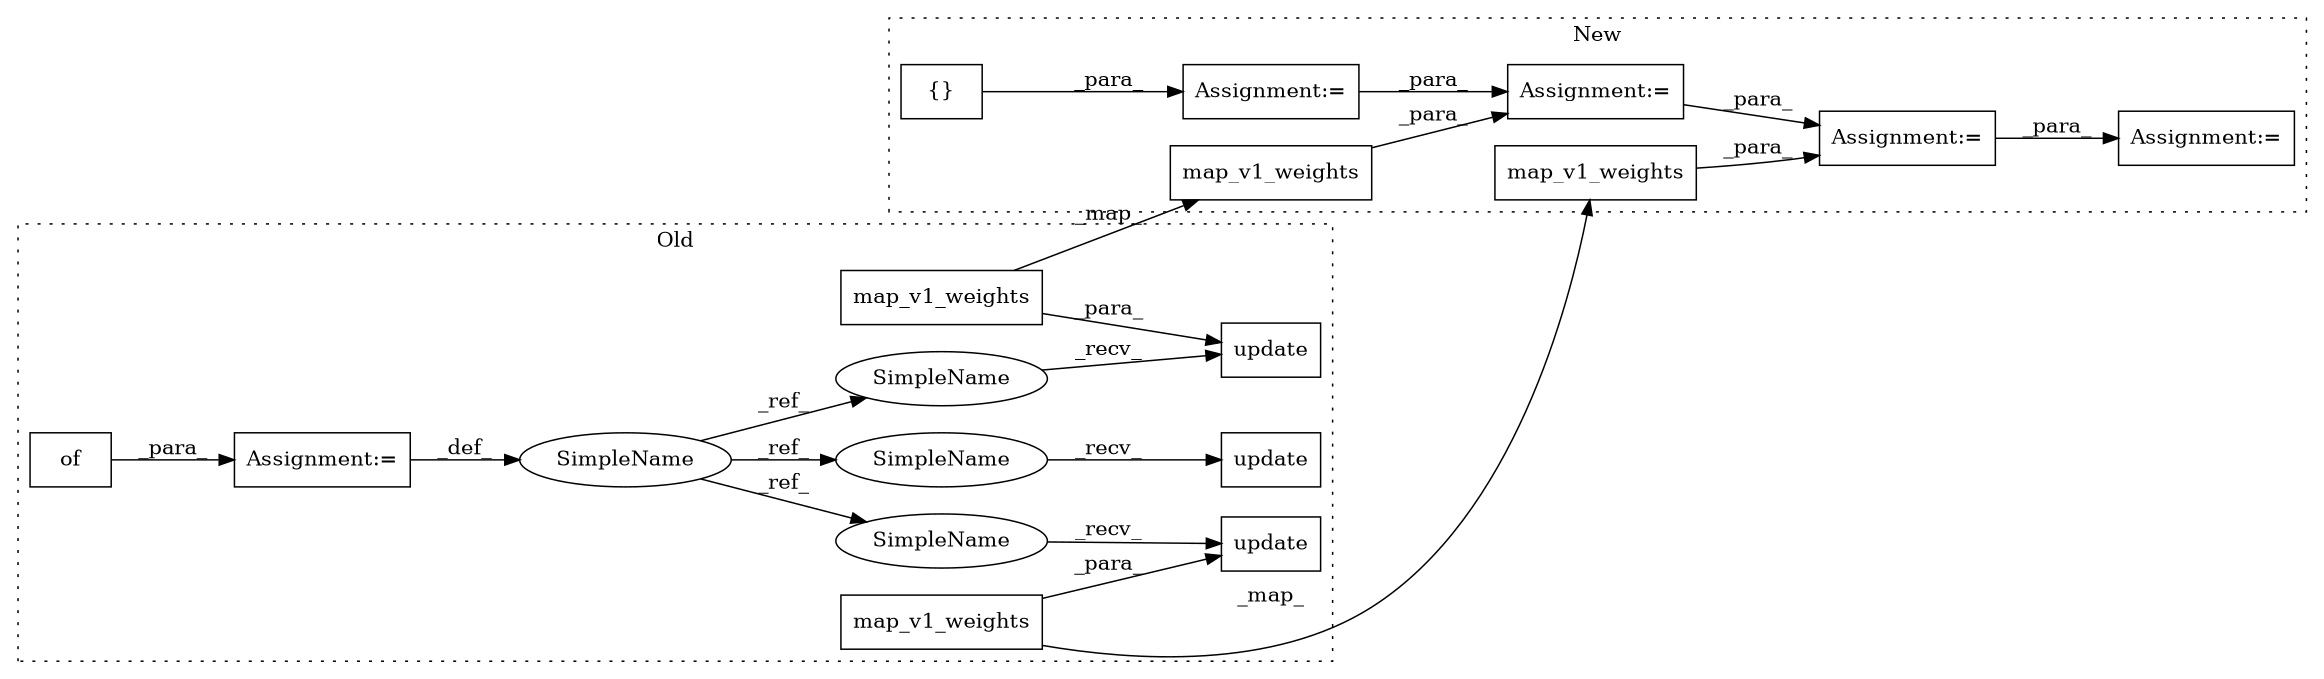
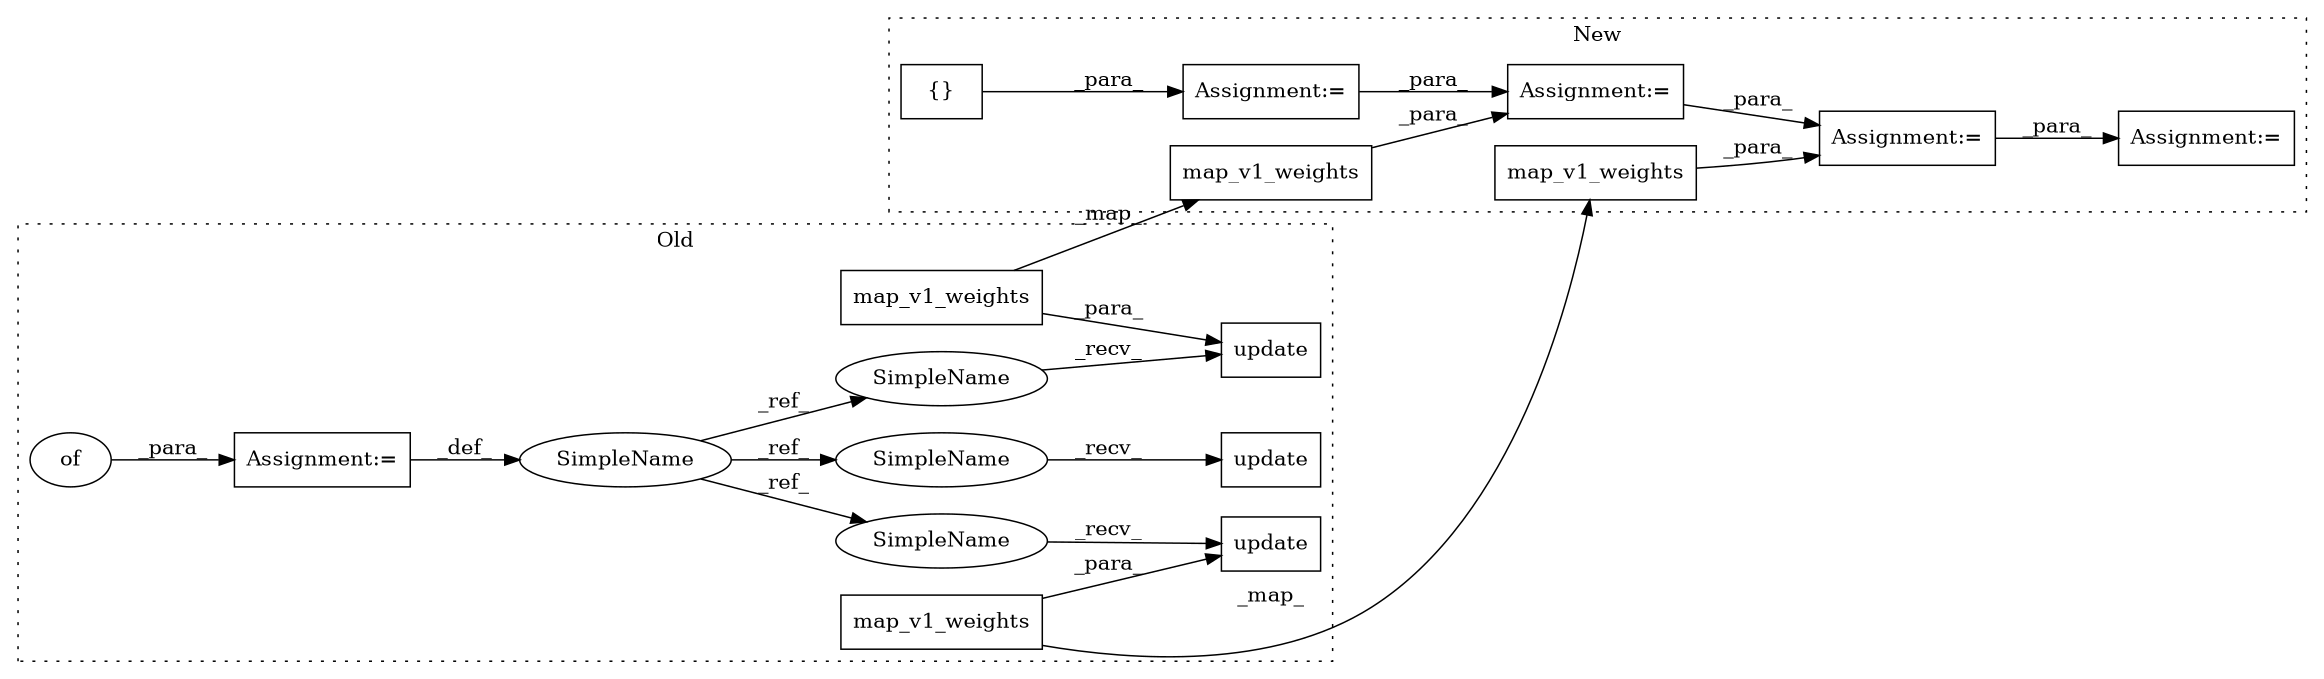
(71, 460) -> (71, 460)
